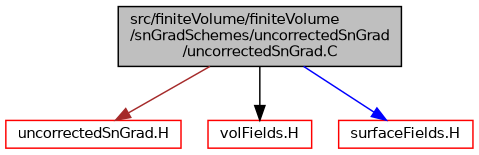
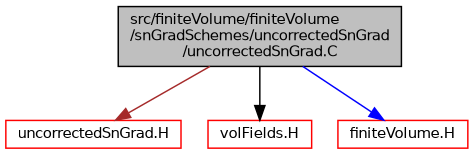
(406, 134) -> (403, 134)
